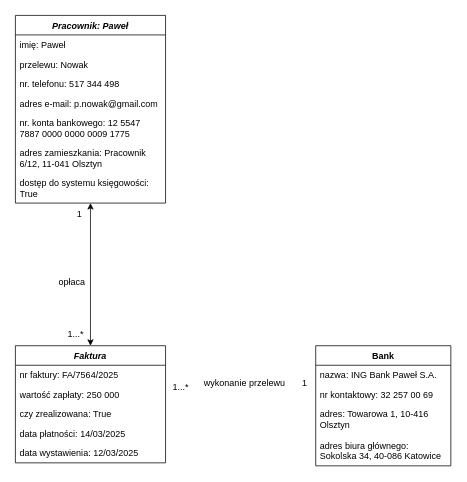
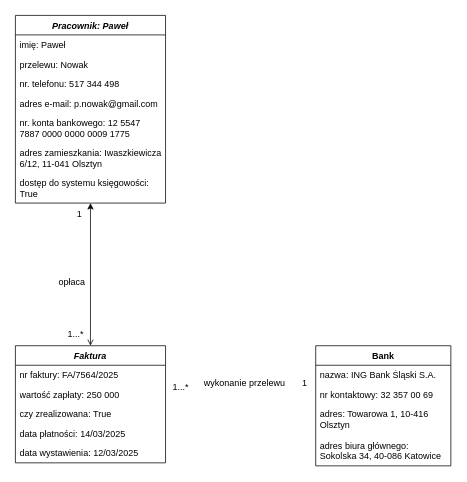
(91, 159) -> (91, 159)
(90, 339) -> (90, 340)
(377, 376) -> (377, 376)
(381, 395) -> (381, 395)
